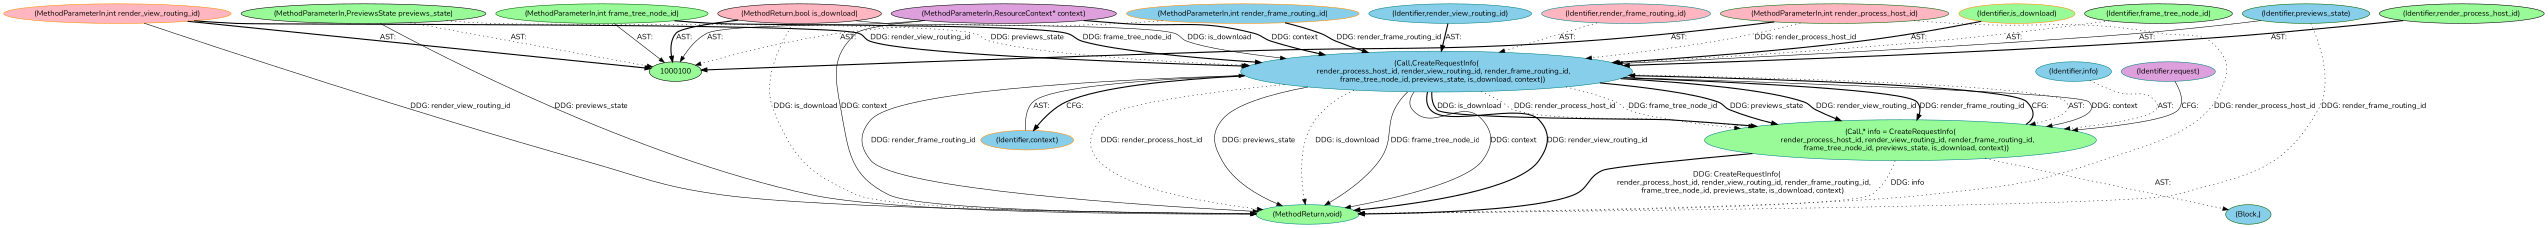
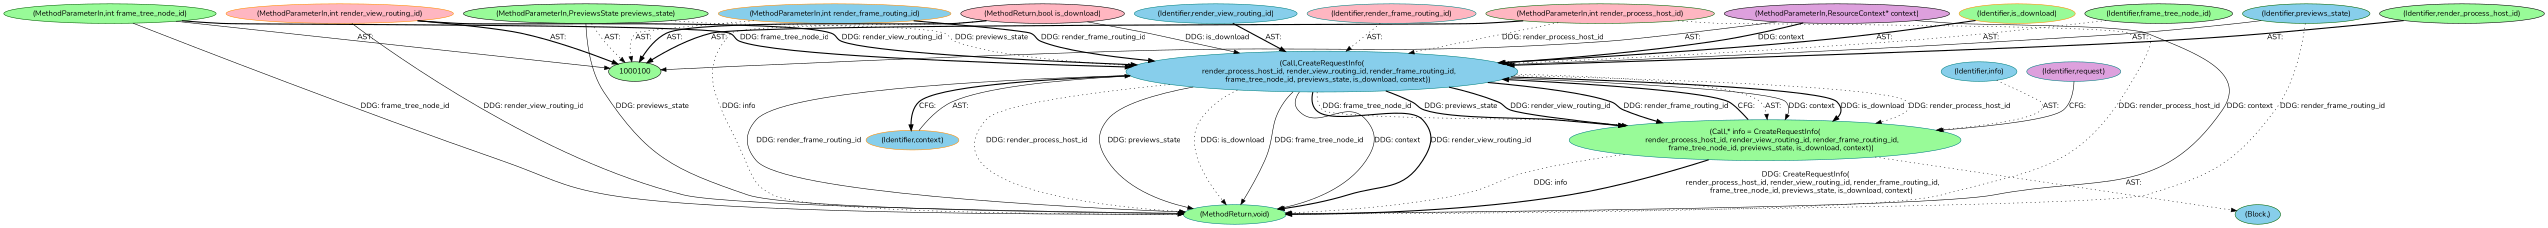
(806, 106) -> (739, 106)
none -> (640, 199)
